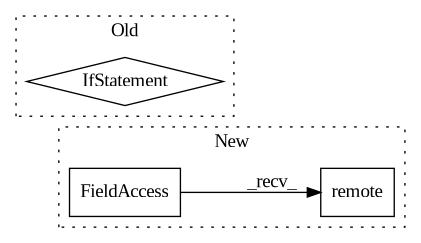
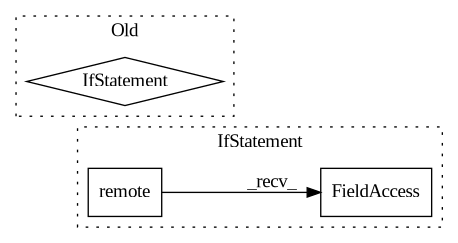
(232, 142) -> (260, 142)
(244, 192) -> (235, 192)
